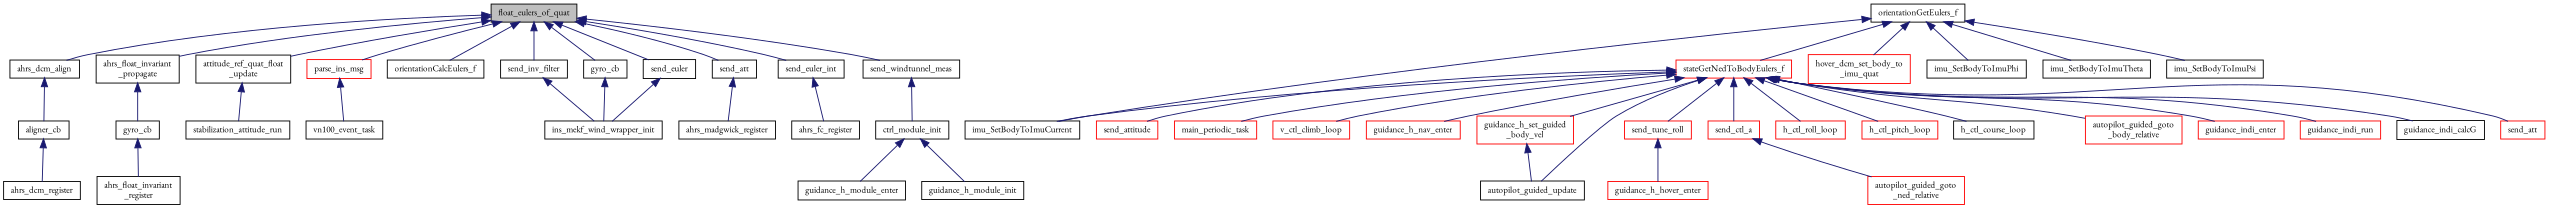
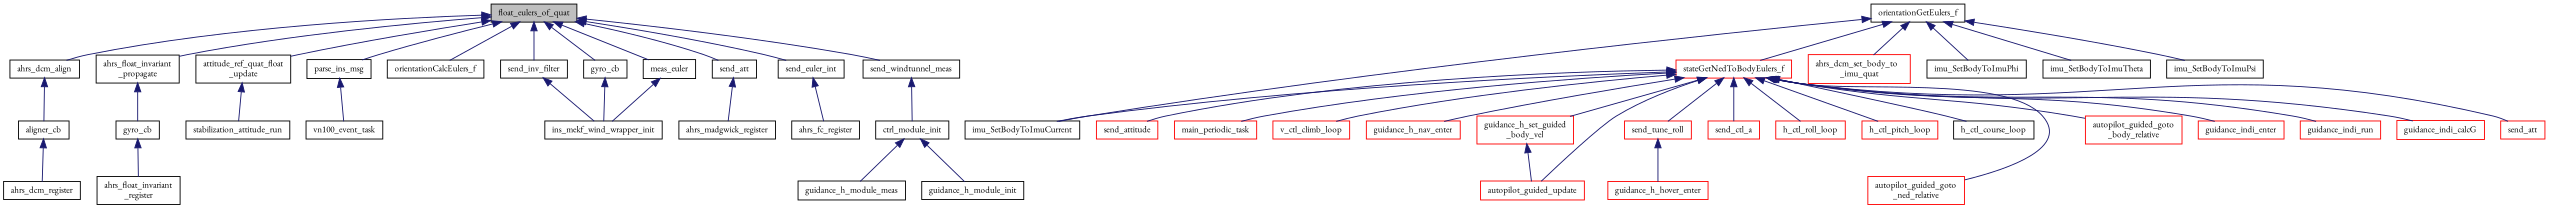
(339, 69) -> (339, 69)
(669, 69) -> (669, 69)
(1859, 69) -> (1859, 69)
(2441, 130) -> (2441, 130)
(1816, 160) -> (1933, 88)
(852, 190) -> (852, 190)
(1532, 190) -> (1532, 190)
